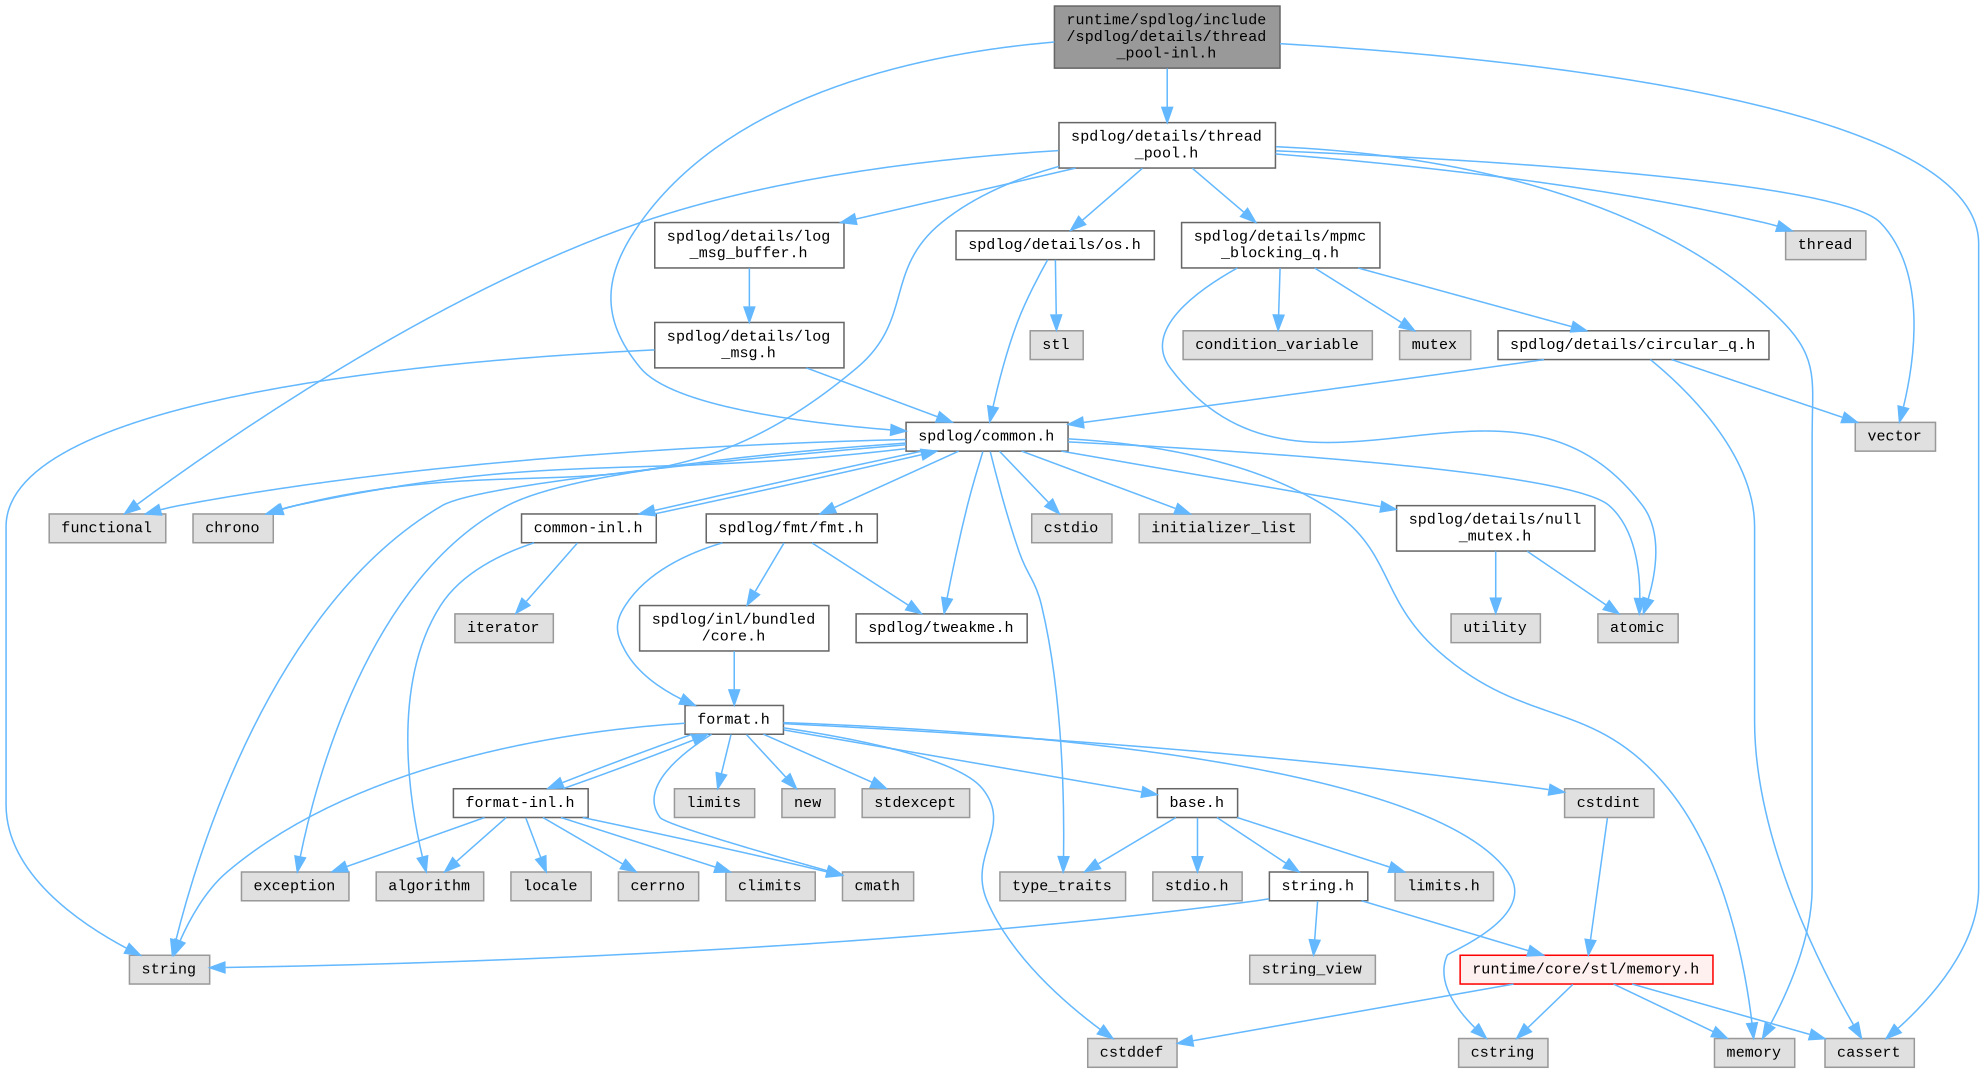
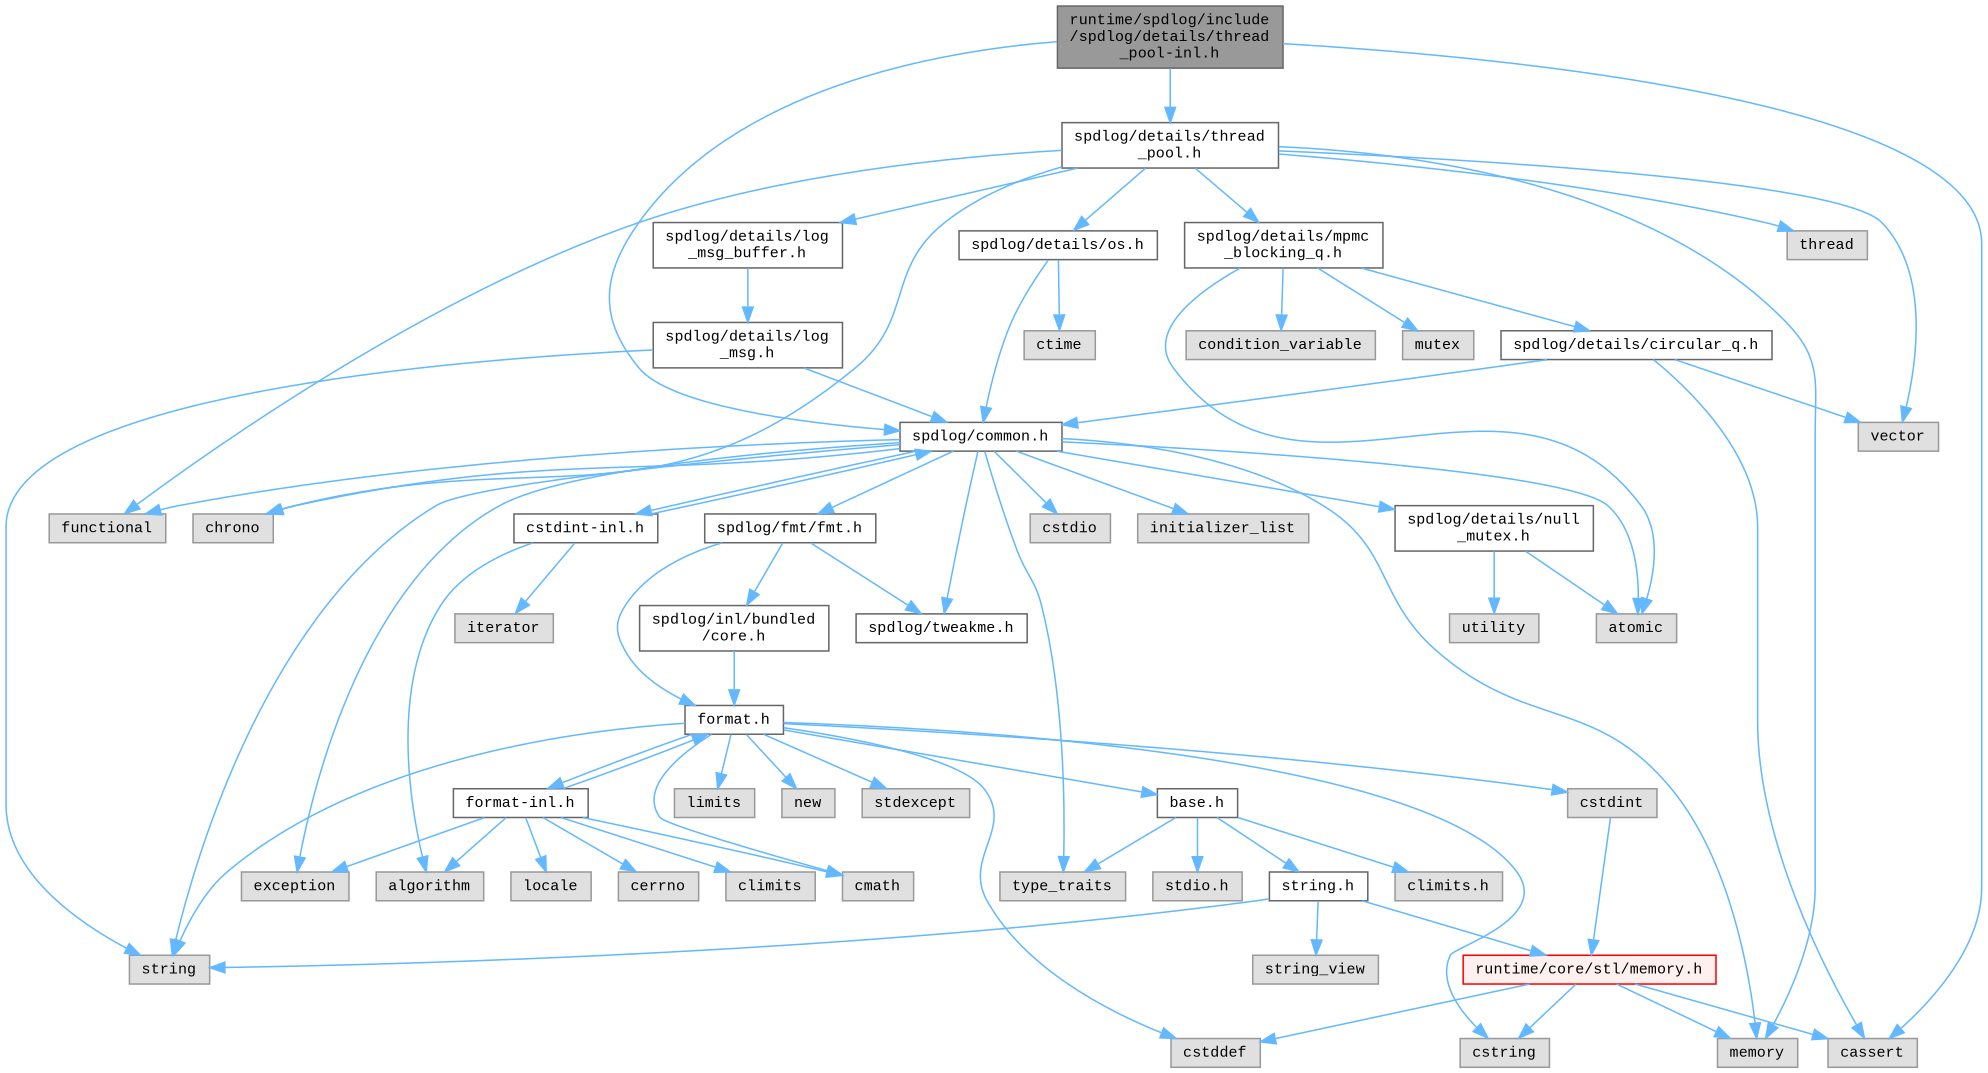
(1057, 345) -> (1060, 345)
(589, 528) -> (586, 528)
(1444, 886) -> (1449, 886)
